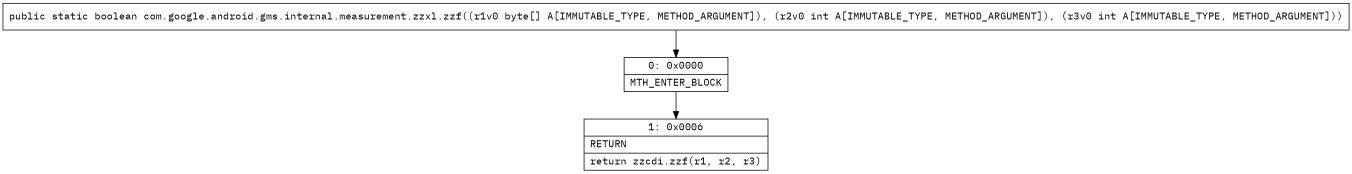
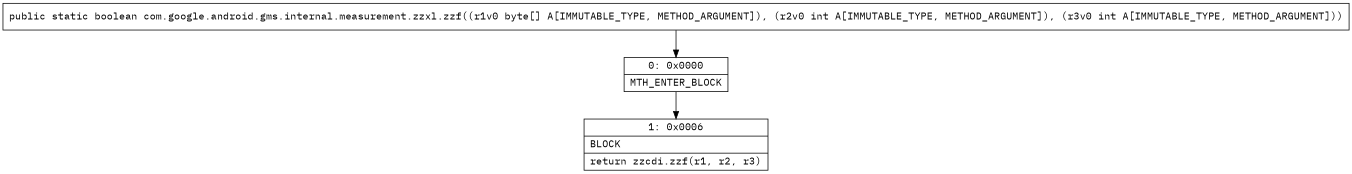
(609, 144) -> (606, 144)
